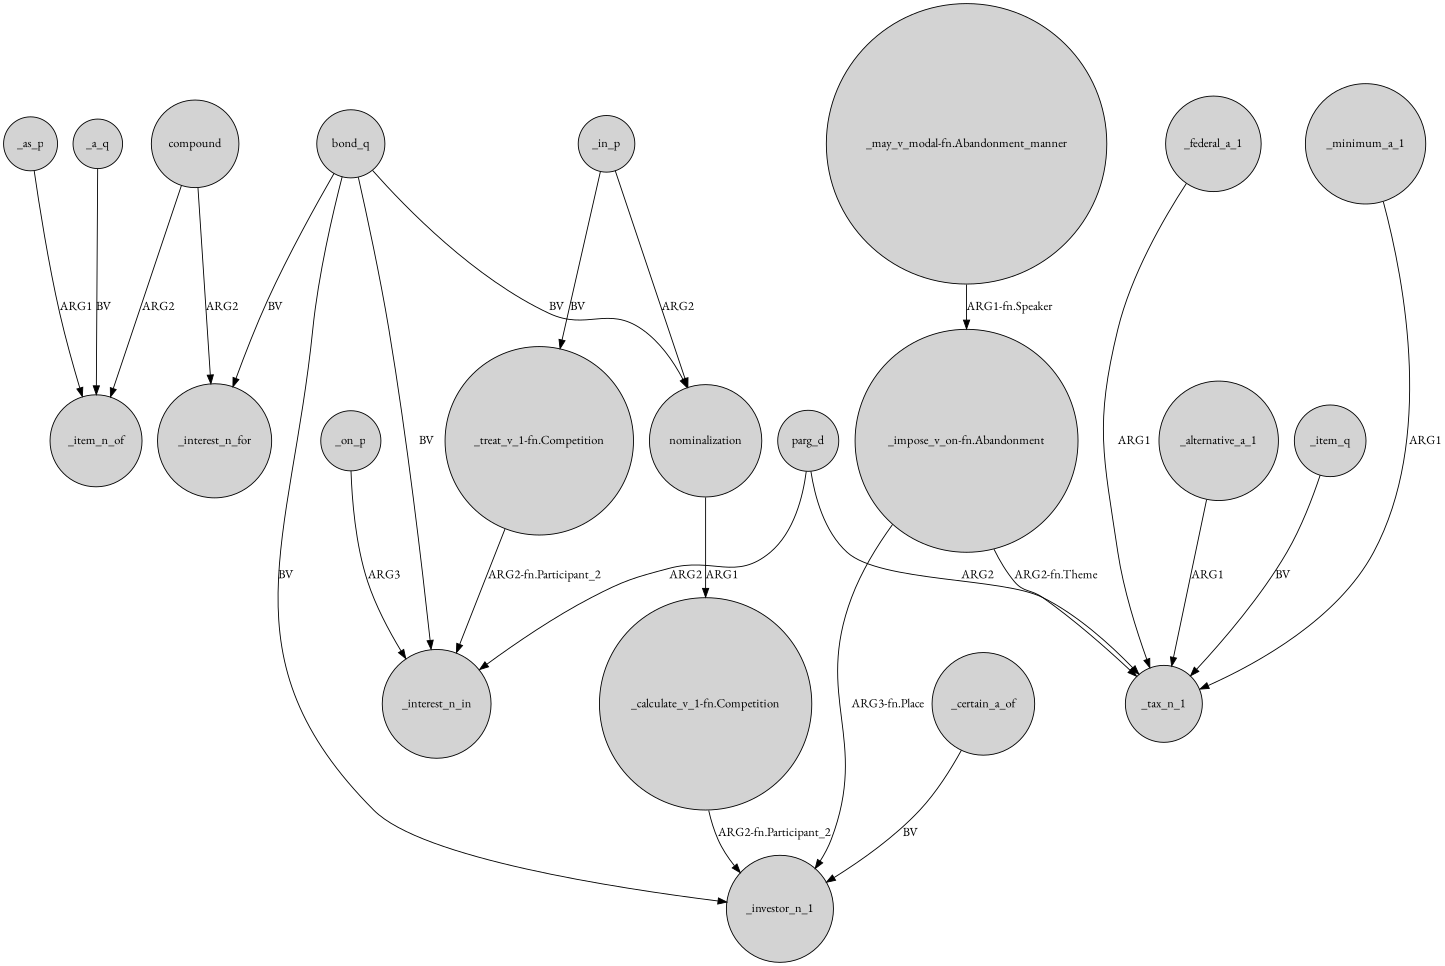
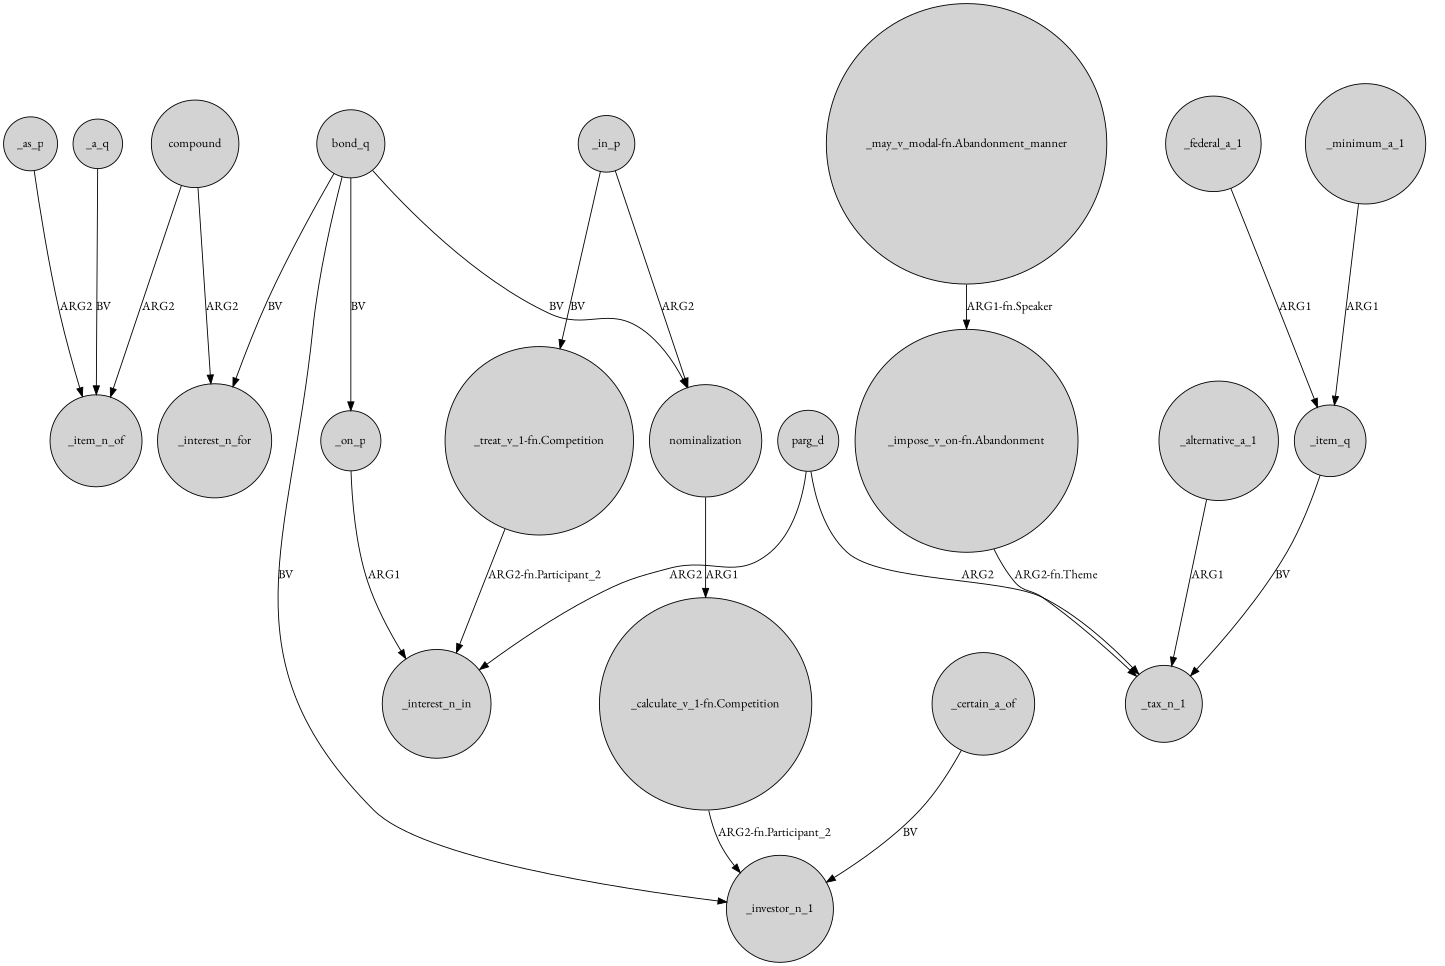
(76, 307) -> (76, 307)
(401, 408) -> (351, 290)
(1104, 415) -> (1273, 294)
(1398, 486) -> (1347, 300)
(384, 575) -> (384, 575)
(838, 689) -> none
